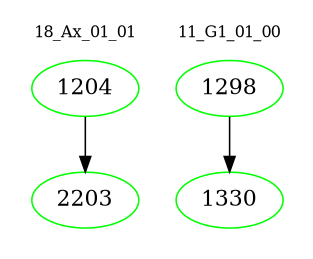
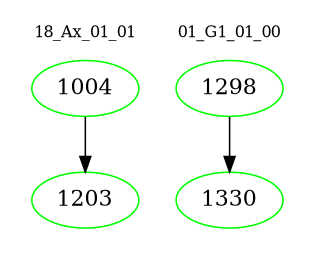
(230, 33) -> (230, 33)
(85, 88) -> (85, 88)
(85, 200) -> (85, 200)
